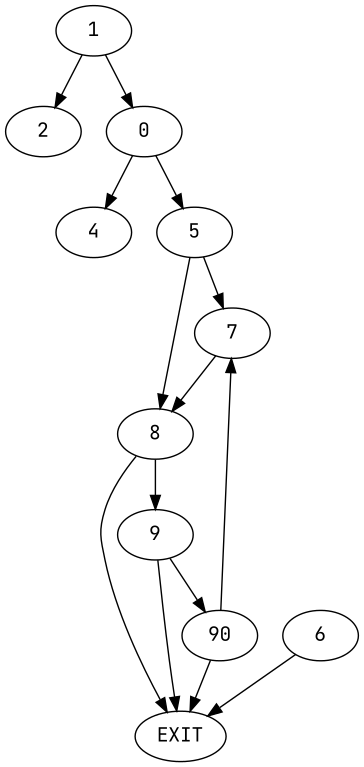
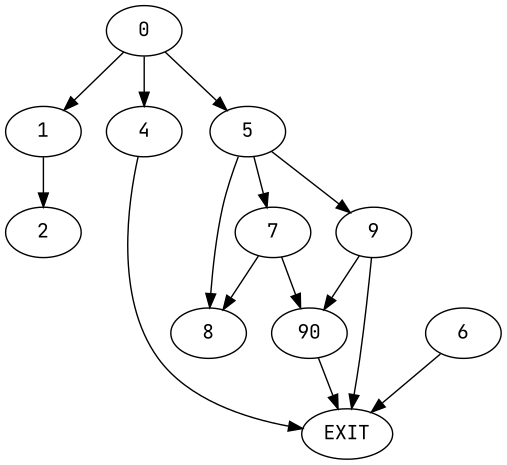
(116, 75) -> (99, 76)
(155, 478) -> (305, 178)
(226, 491) -> (289, 276)
(109, 578) -> (144, 333)
